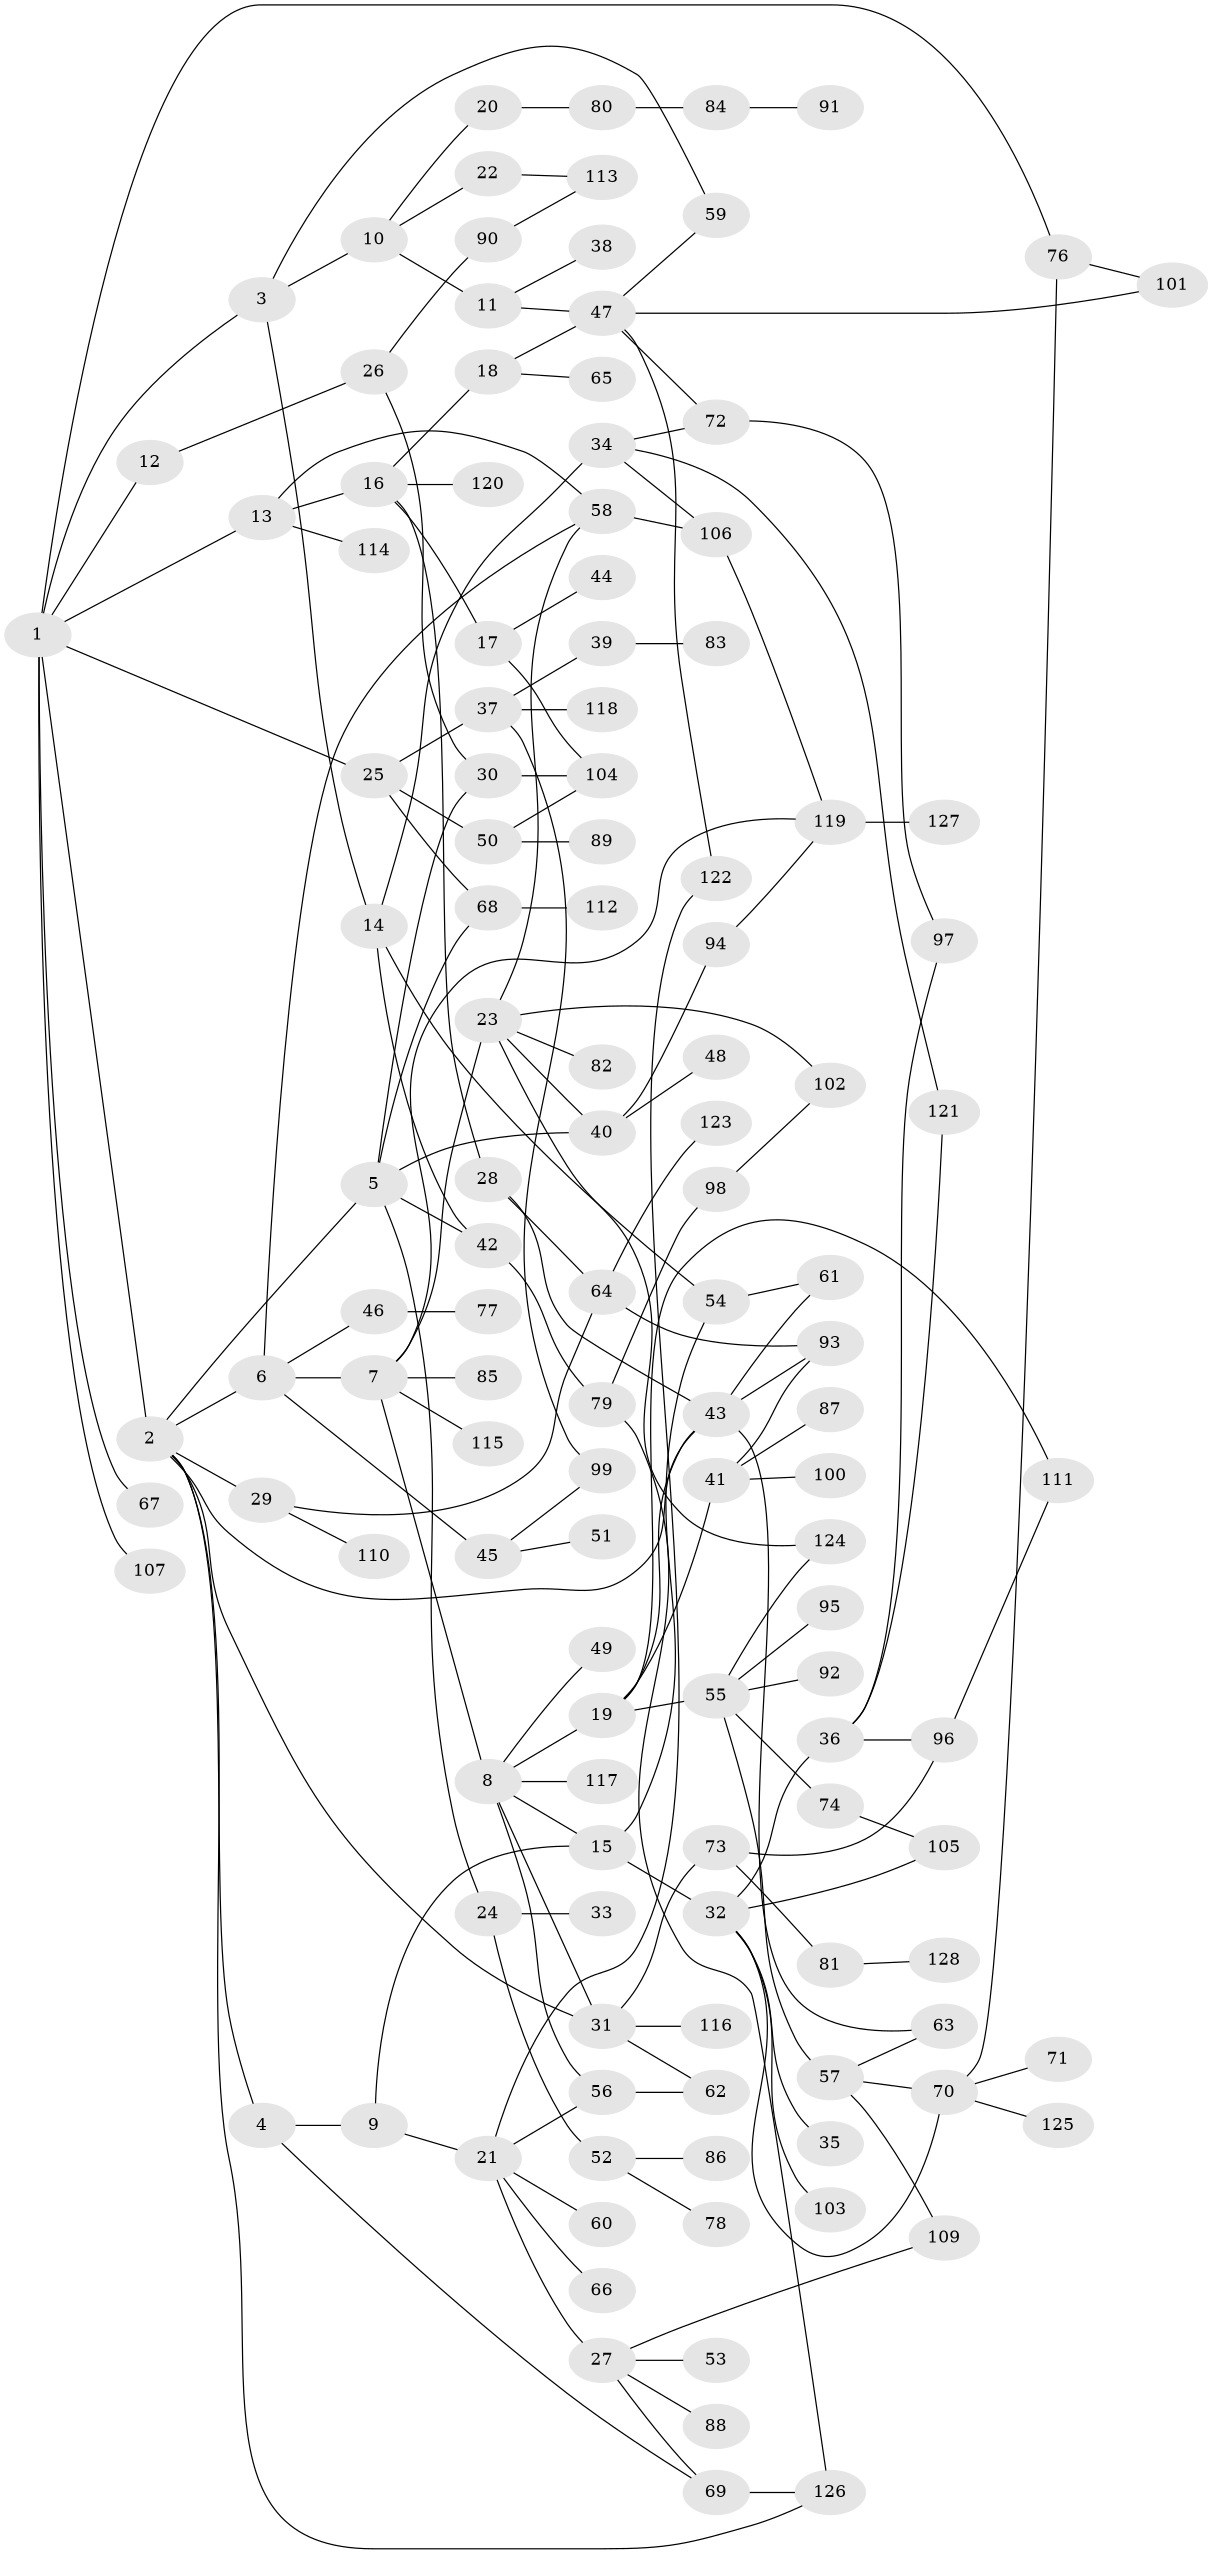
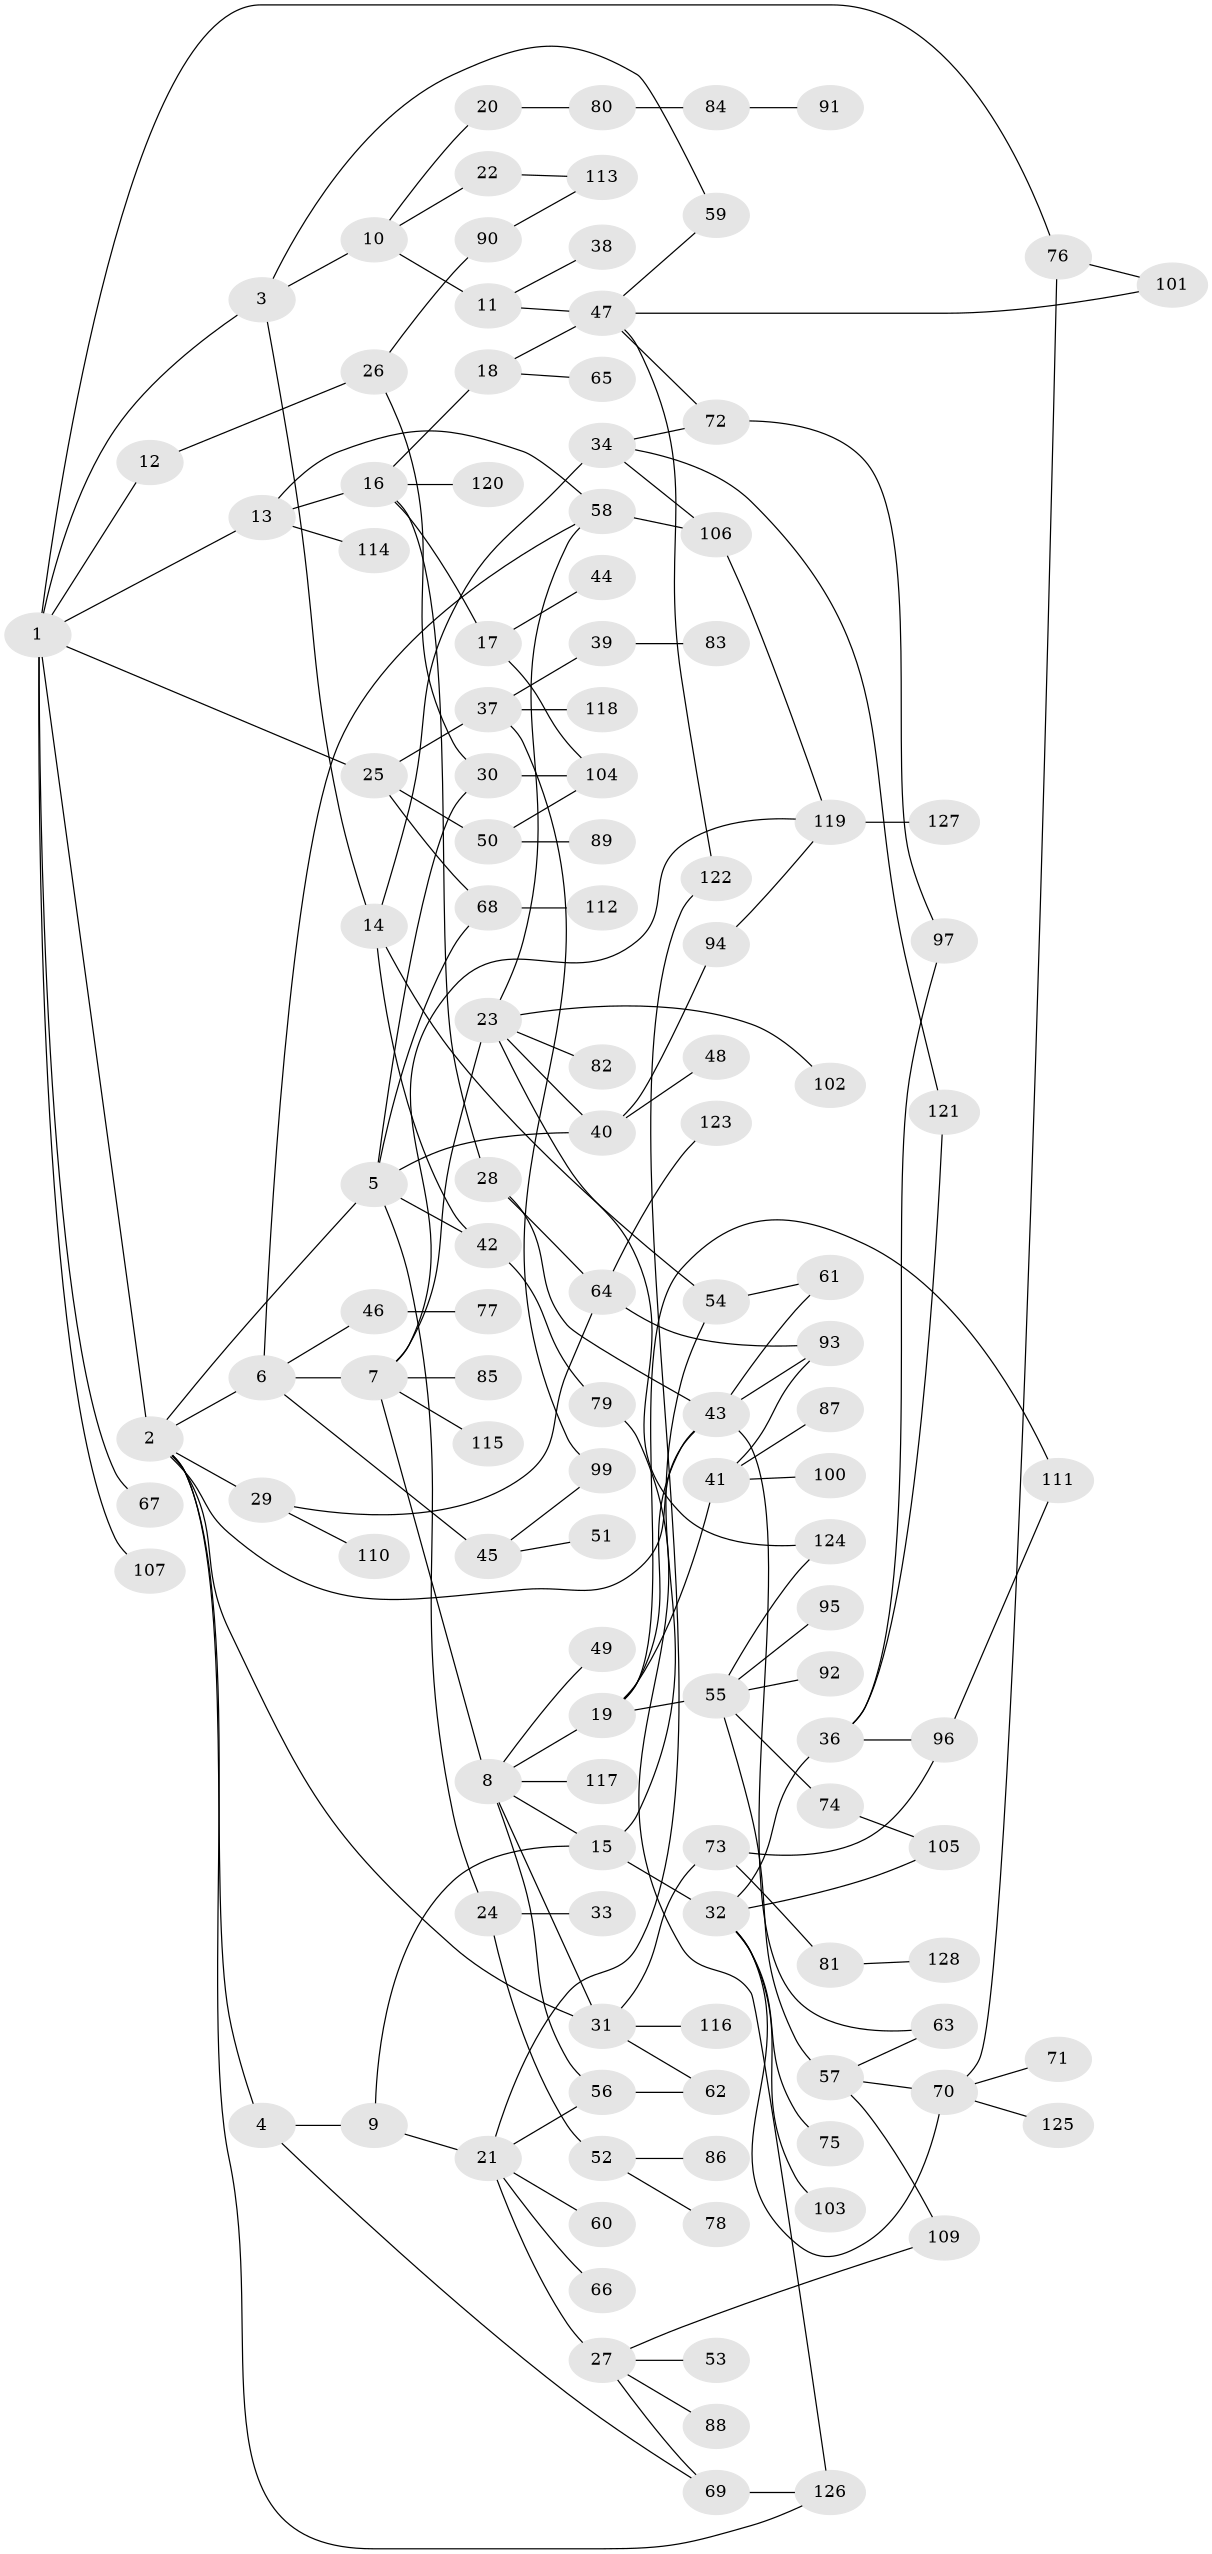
(716, 1189) -> none
(830, 2144) -> (830, 2144)
